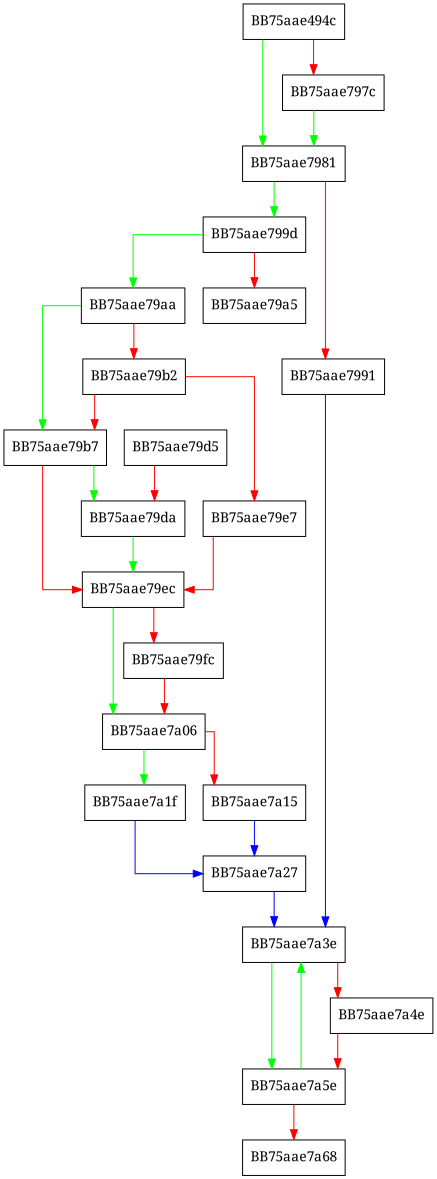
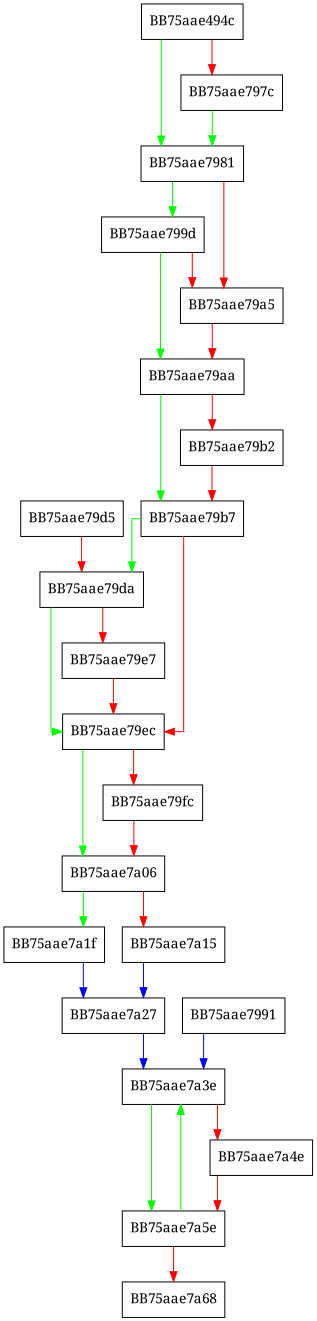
(325, 265) -> (224, 230)
none -> (212, 336)
(254, 399) -> (103, 620)
